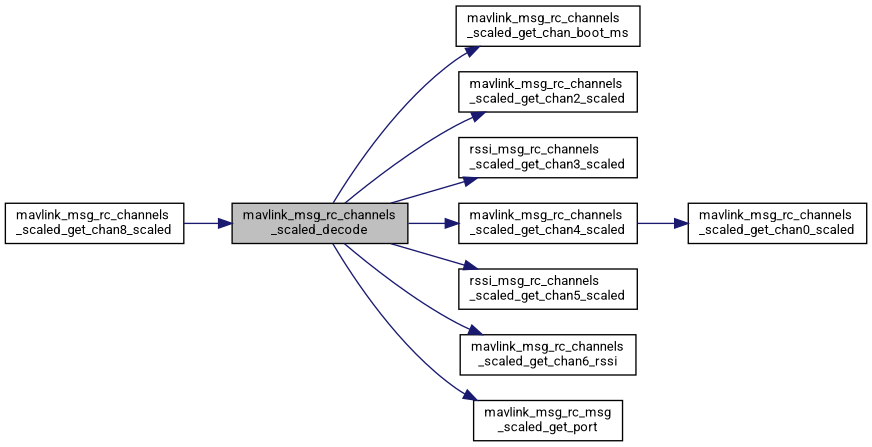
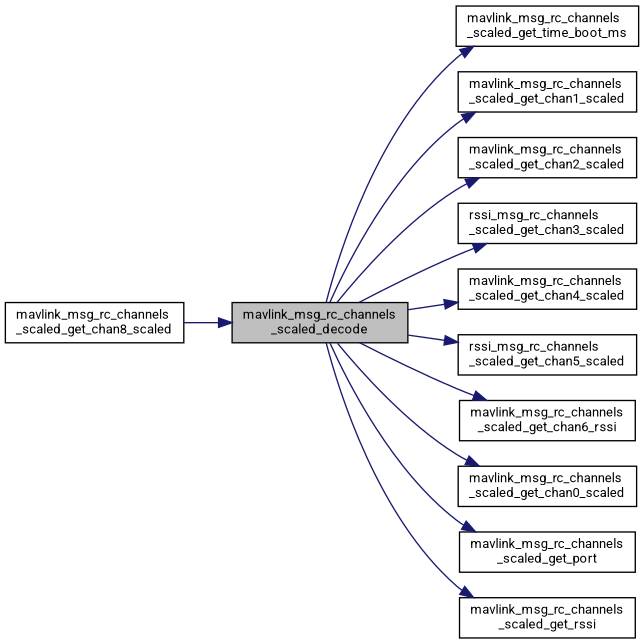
(548, 26) -> (547, 26)
none -> (547, 92)
(656, 223) -> (397, 407)
(548, 421) -> (547, 552)
none -> (547, 618)
